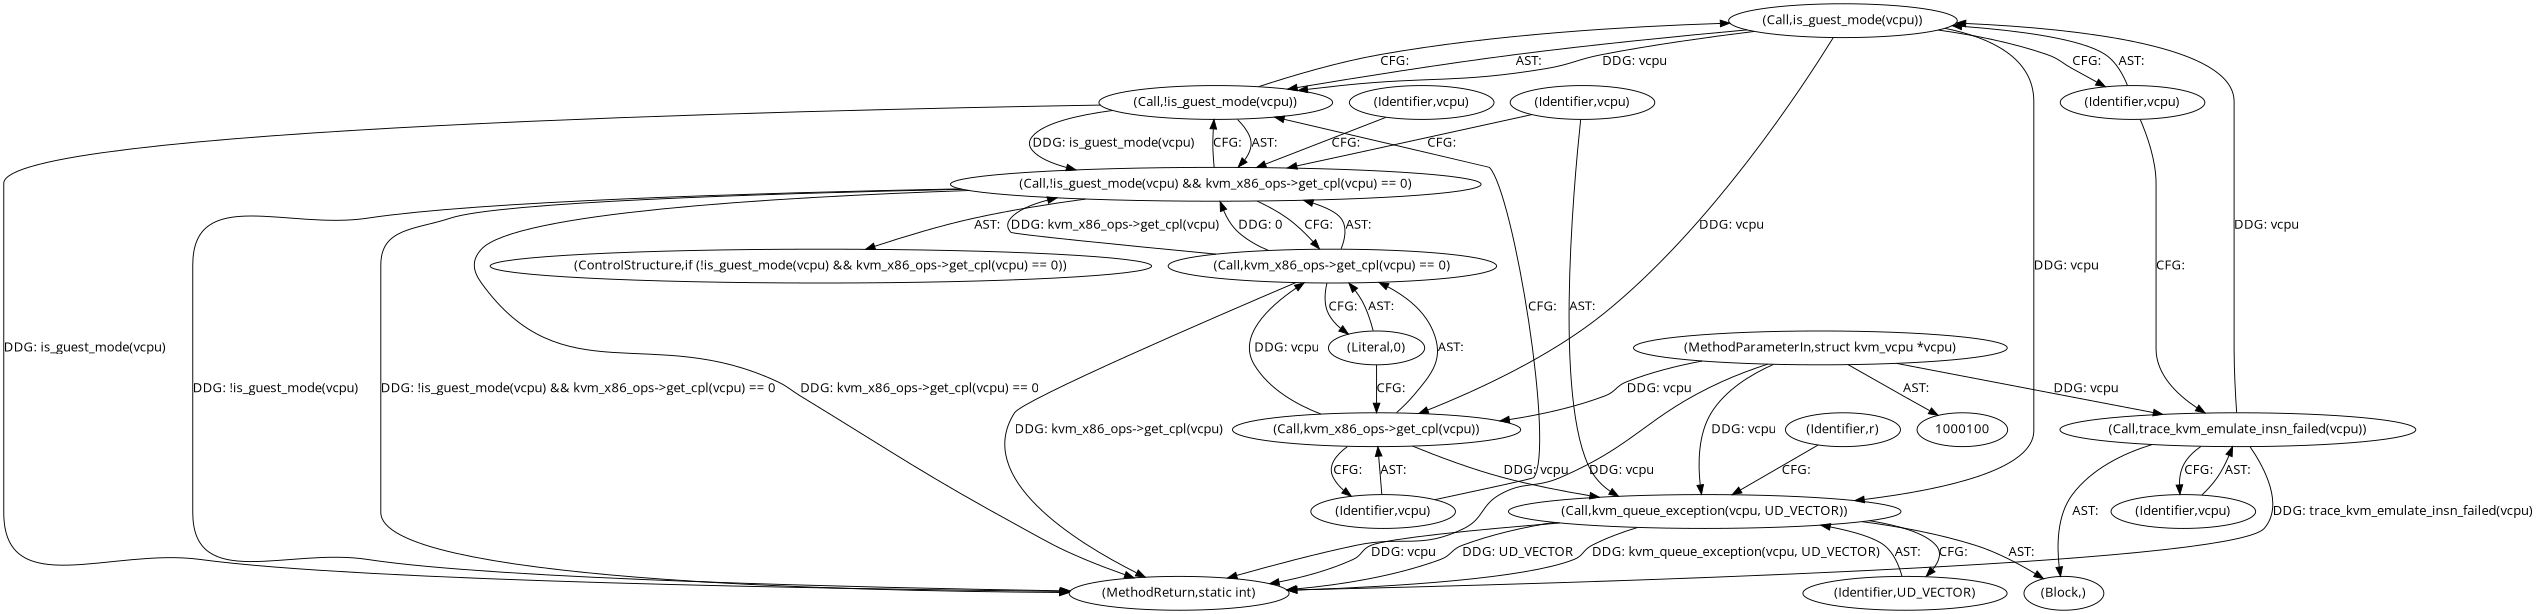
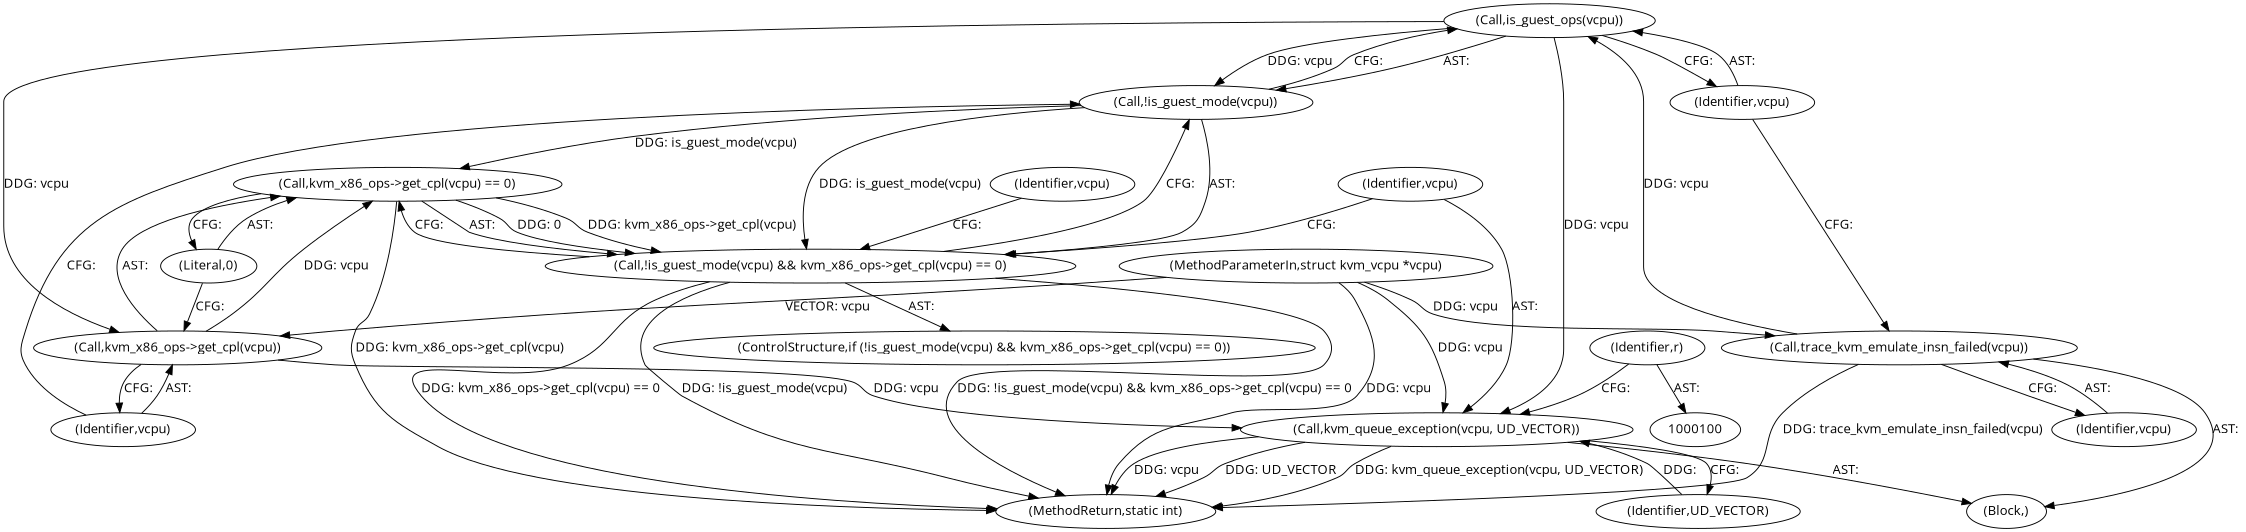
(1843, 21) -> (1550, 21)
(4, 341) -> (774, 122)
(1889, 388) -> (1669, 385)
(1660, 389) -> (828, 307)
(1910, 552) -> (1682, 471)
